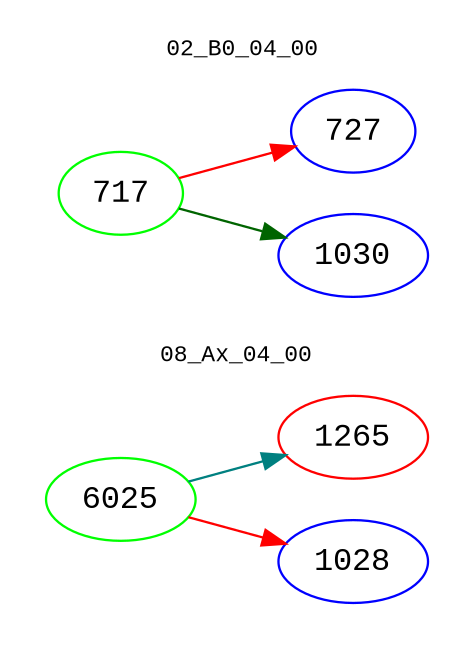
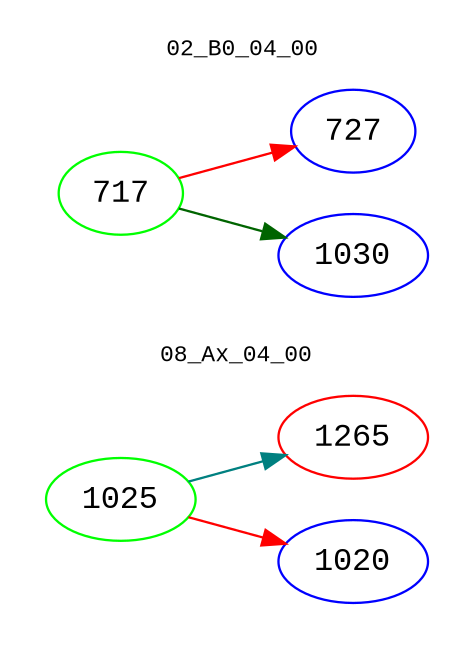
(121, 499) -> (121, 499)
(353, 562) -> (353, 562)
